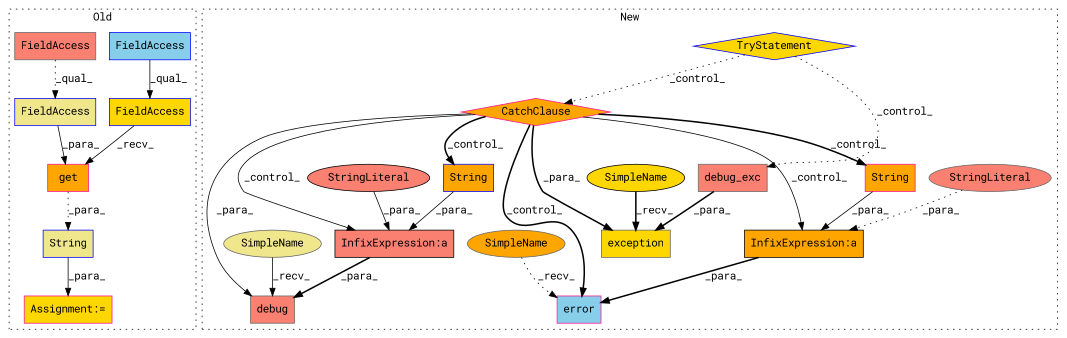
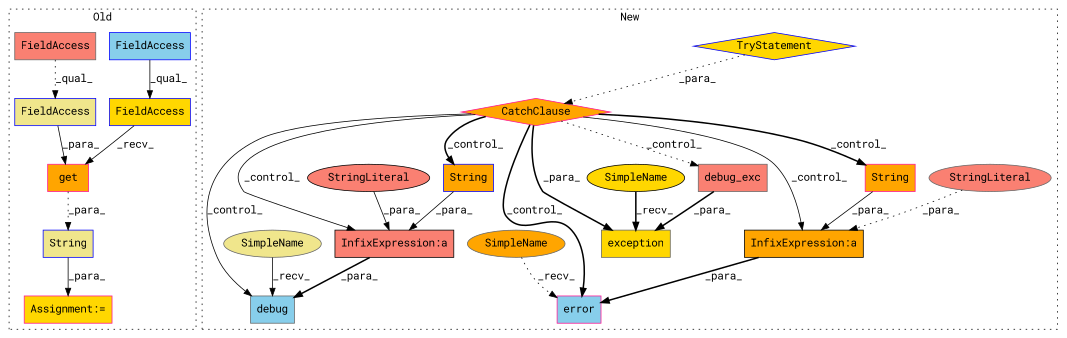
(698, 79) -> (698, 79)
(877, 133) -> (626, 142)
(235, 211) -> (235, 211)
(272, 310) -> (272, 310)
